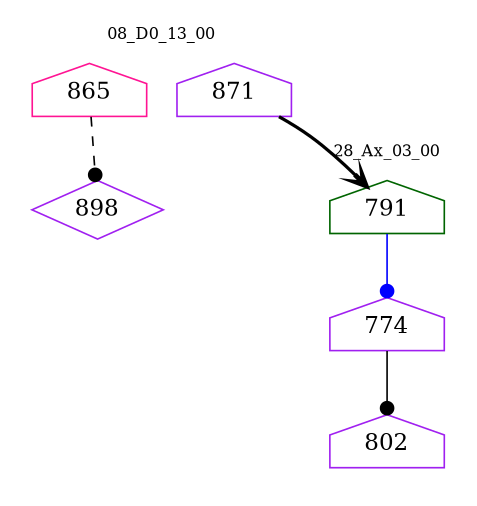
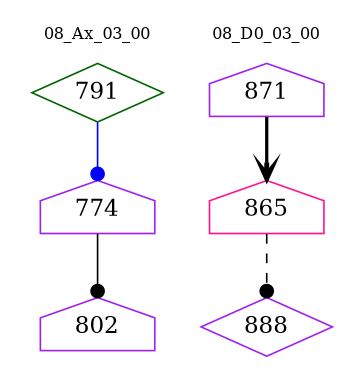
(162, 35) -> (267, 35)
(327, 149) -> (267, 140)
(387, 152) -> (98, 35)
(98, 210) -> (267, 327)
(387, 210) -> (98, 93)
